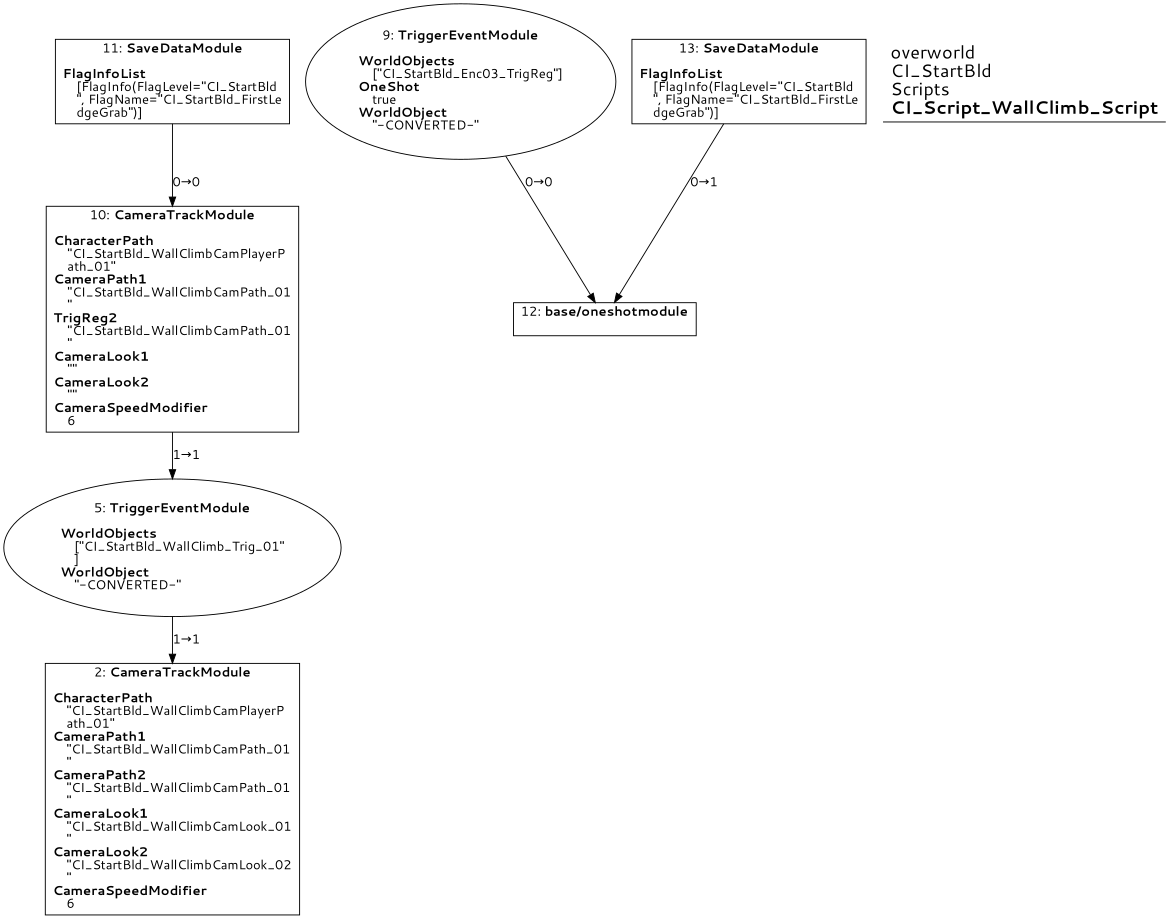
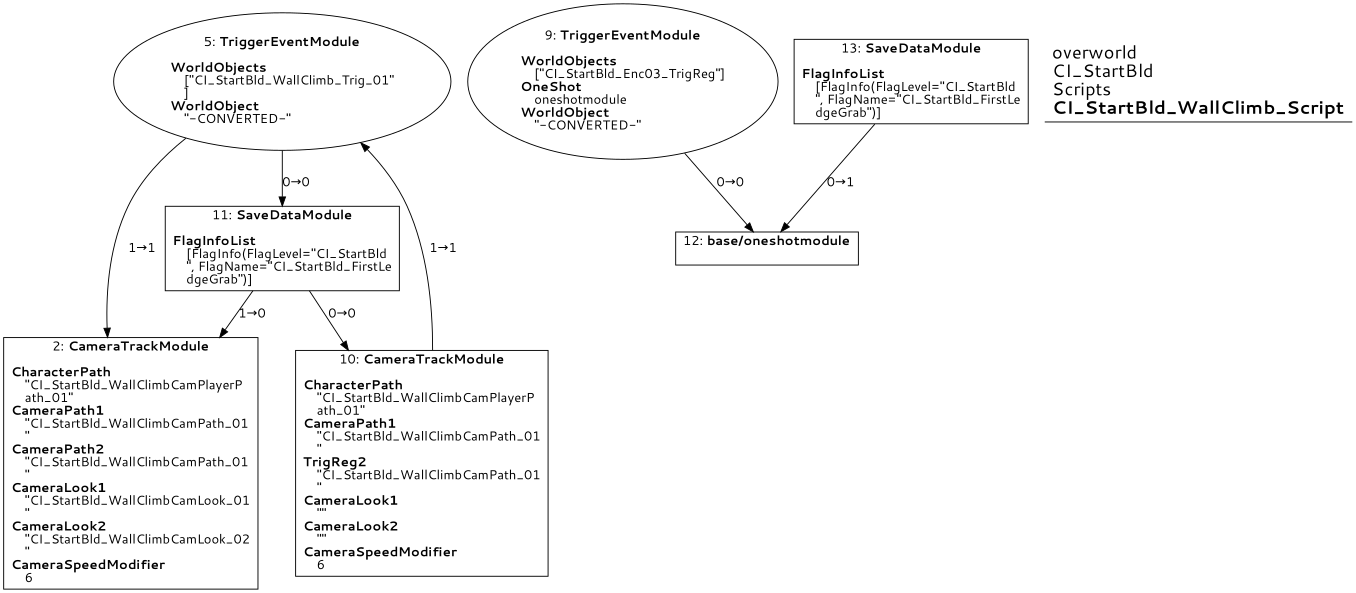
(378, 100) -> (574, 100)
(1024, 108) -> (1199, 108)
none -> (282, 174)
none -> (239, 310)
